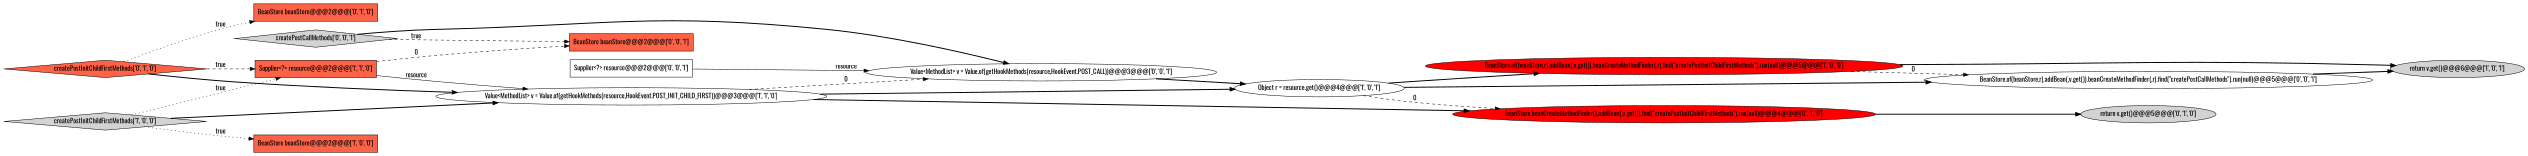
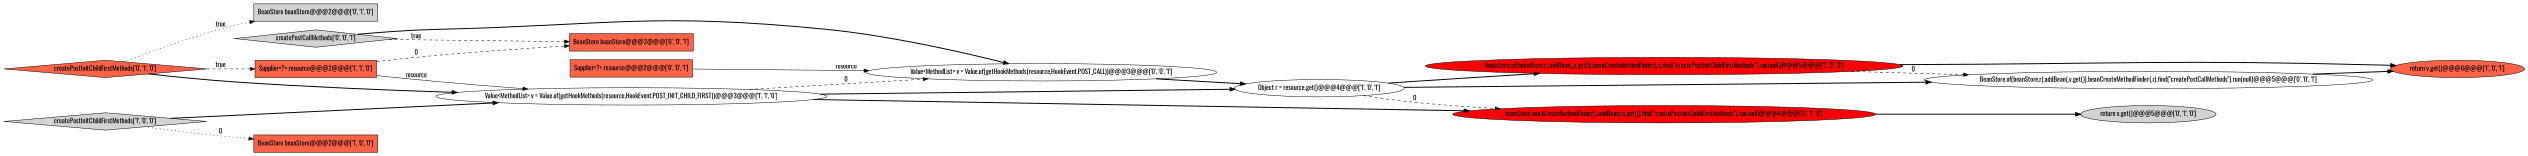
(316, 13) -> (316, 13)
(631, 68) -> (631, 68)
(2457, 69) -> (2457, 69)
(204, 97) -> none
(221, 132) -> (221, 132)
